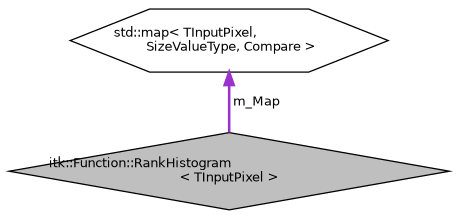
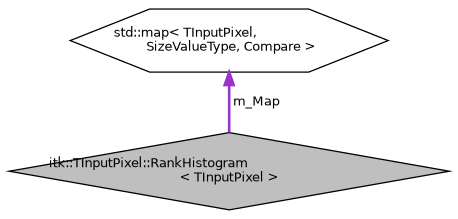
(229, 171) -> (229, 171)
